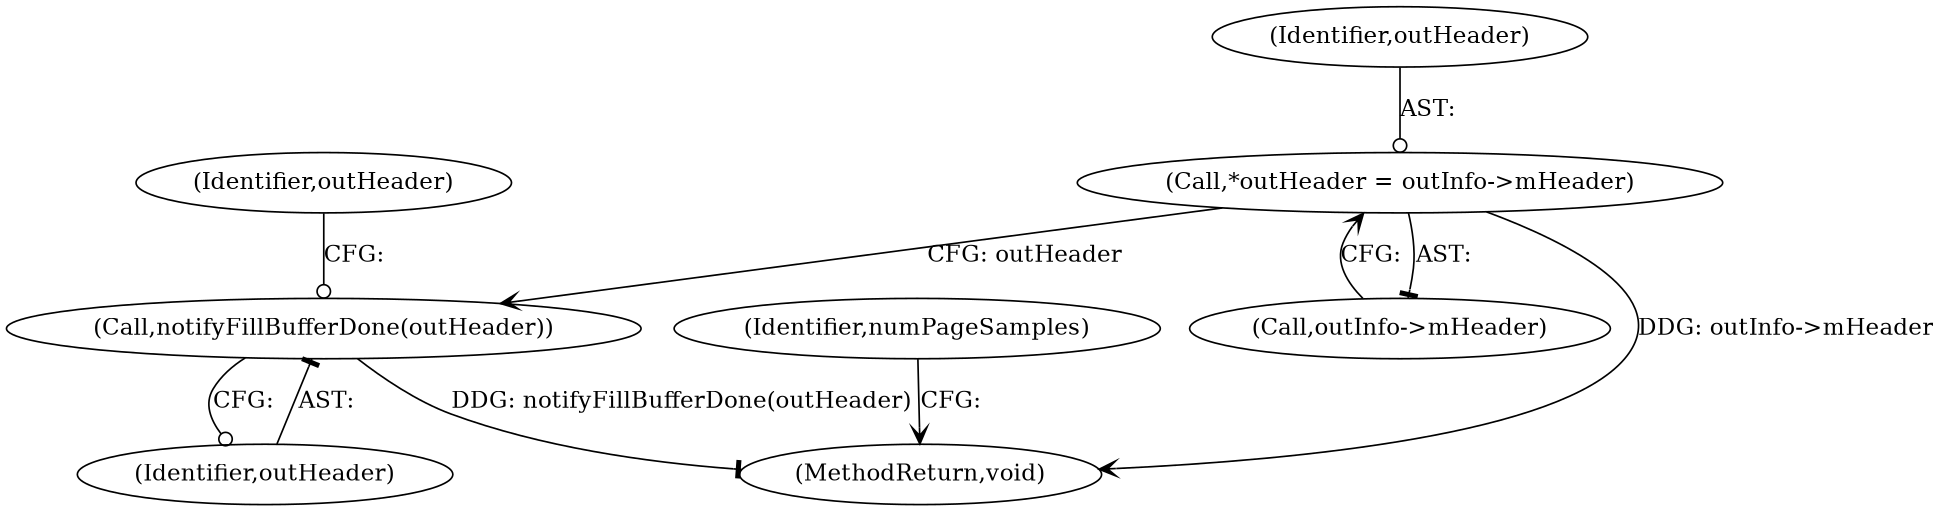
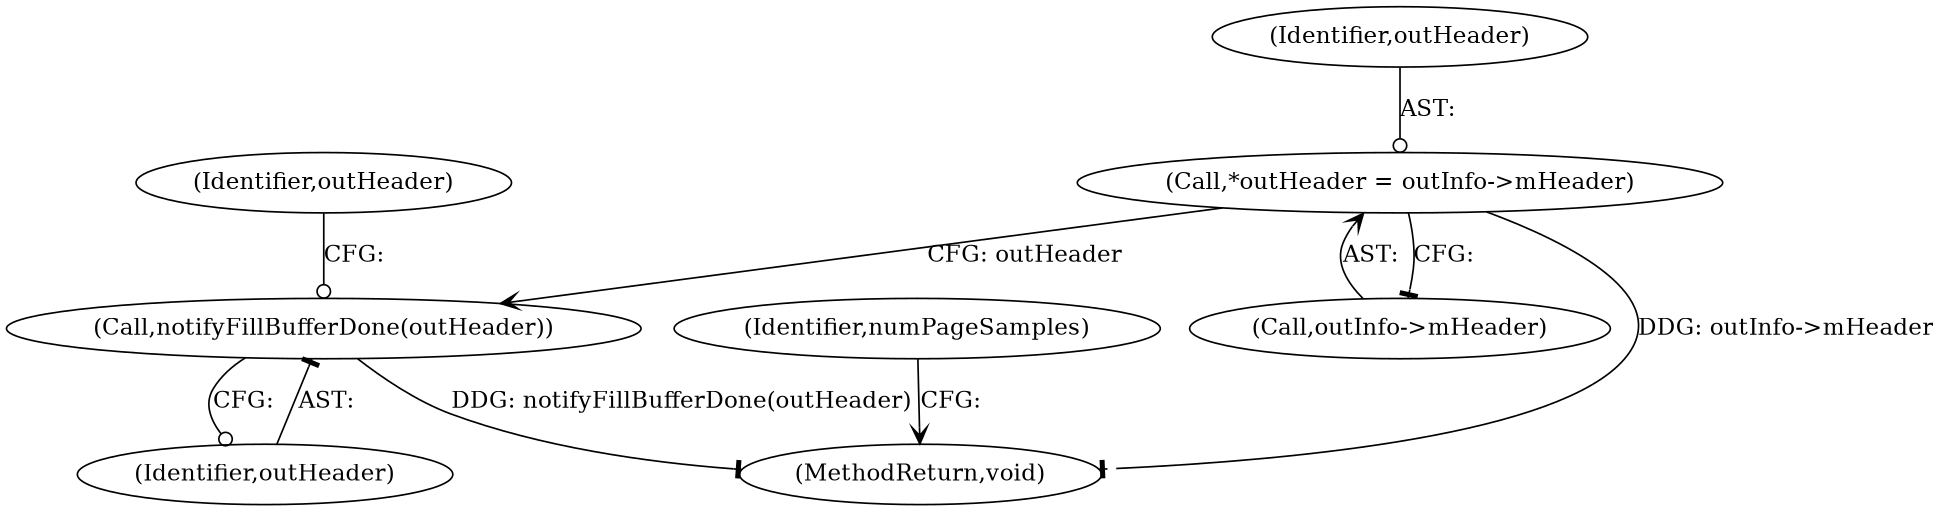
(1375, 256) -> (1375, 256)
(1448, 256) -> (1448, 256)
(1494, 422) -> (1494, 422)
